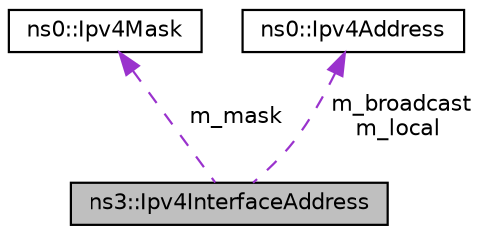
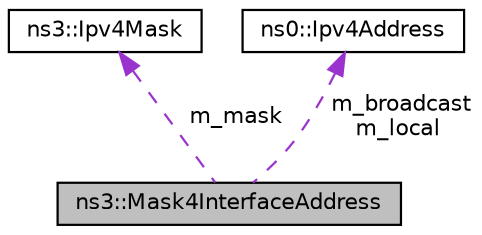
(105, 31) -> (105, 31)
(229, 204) -> (229, 204)
